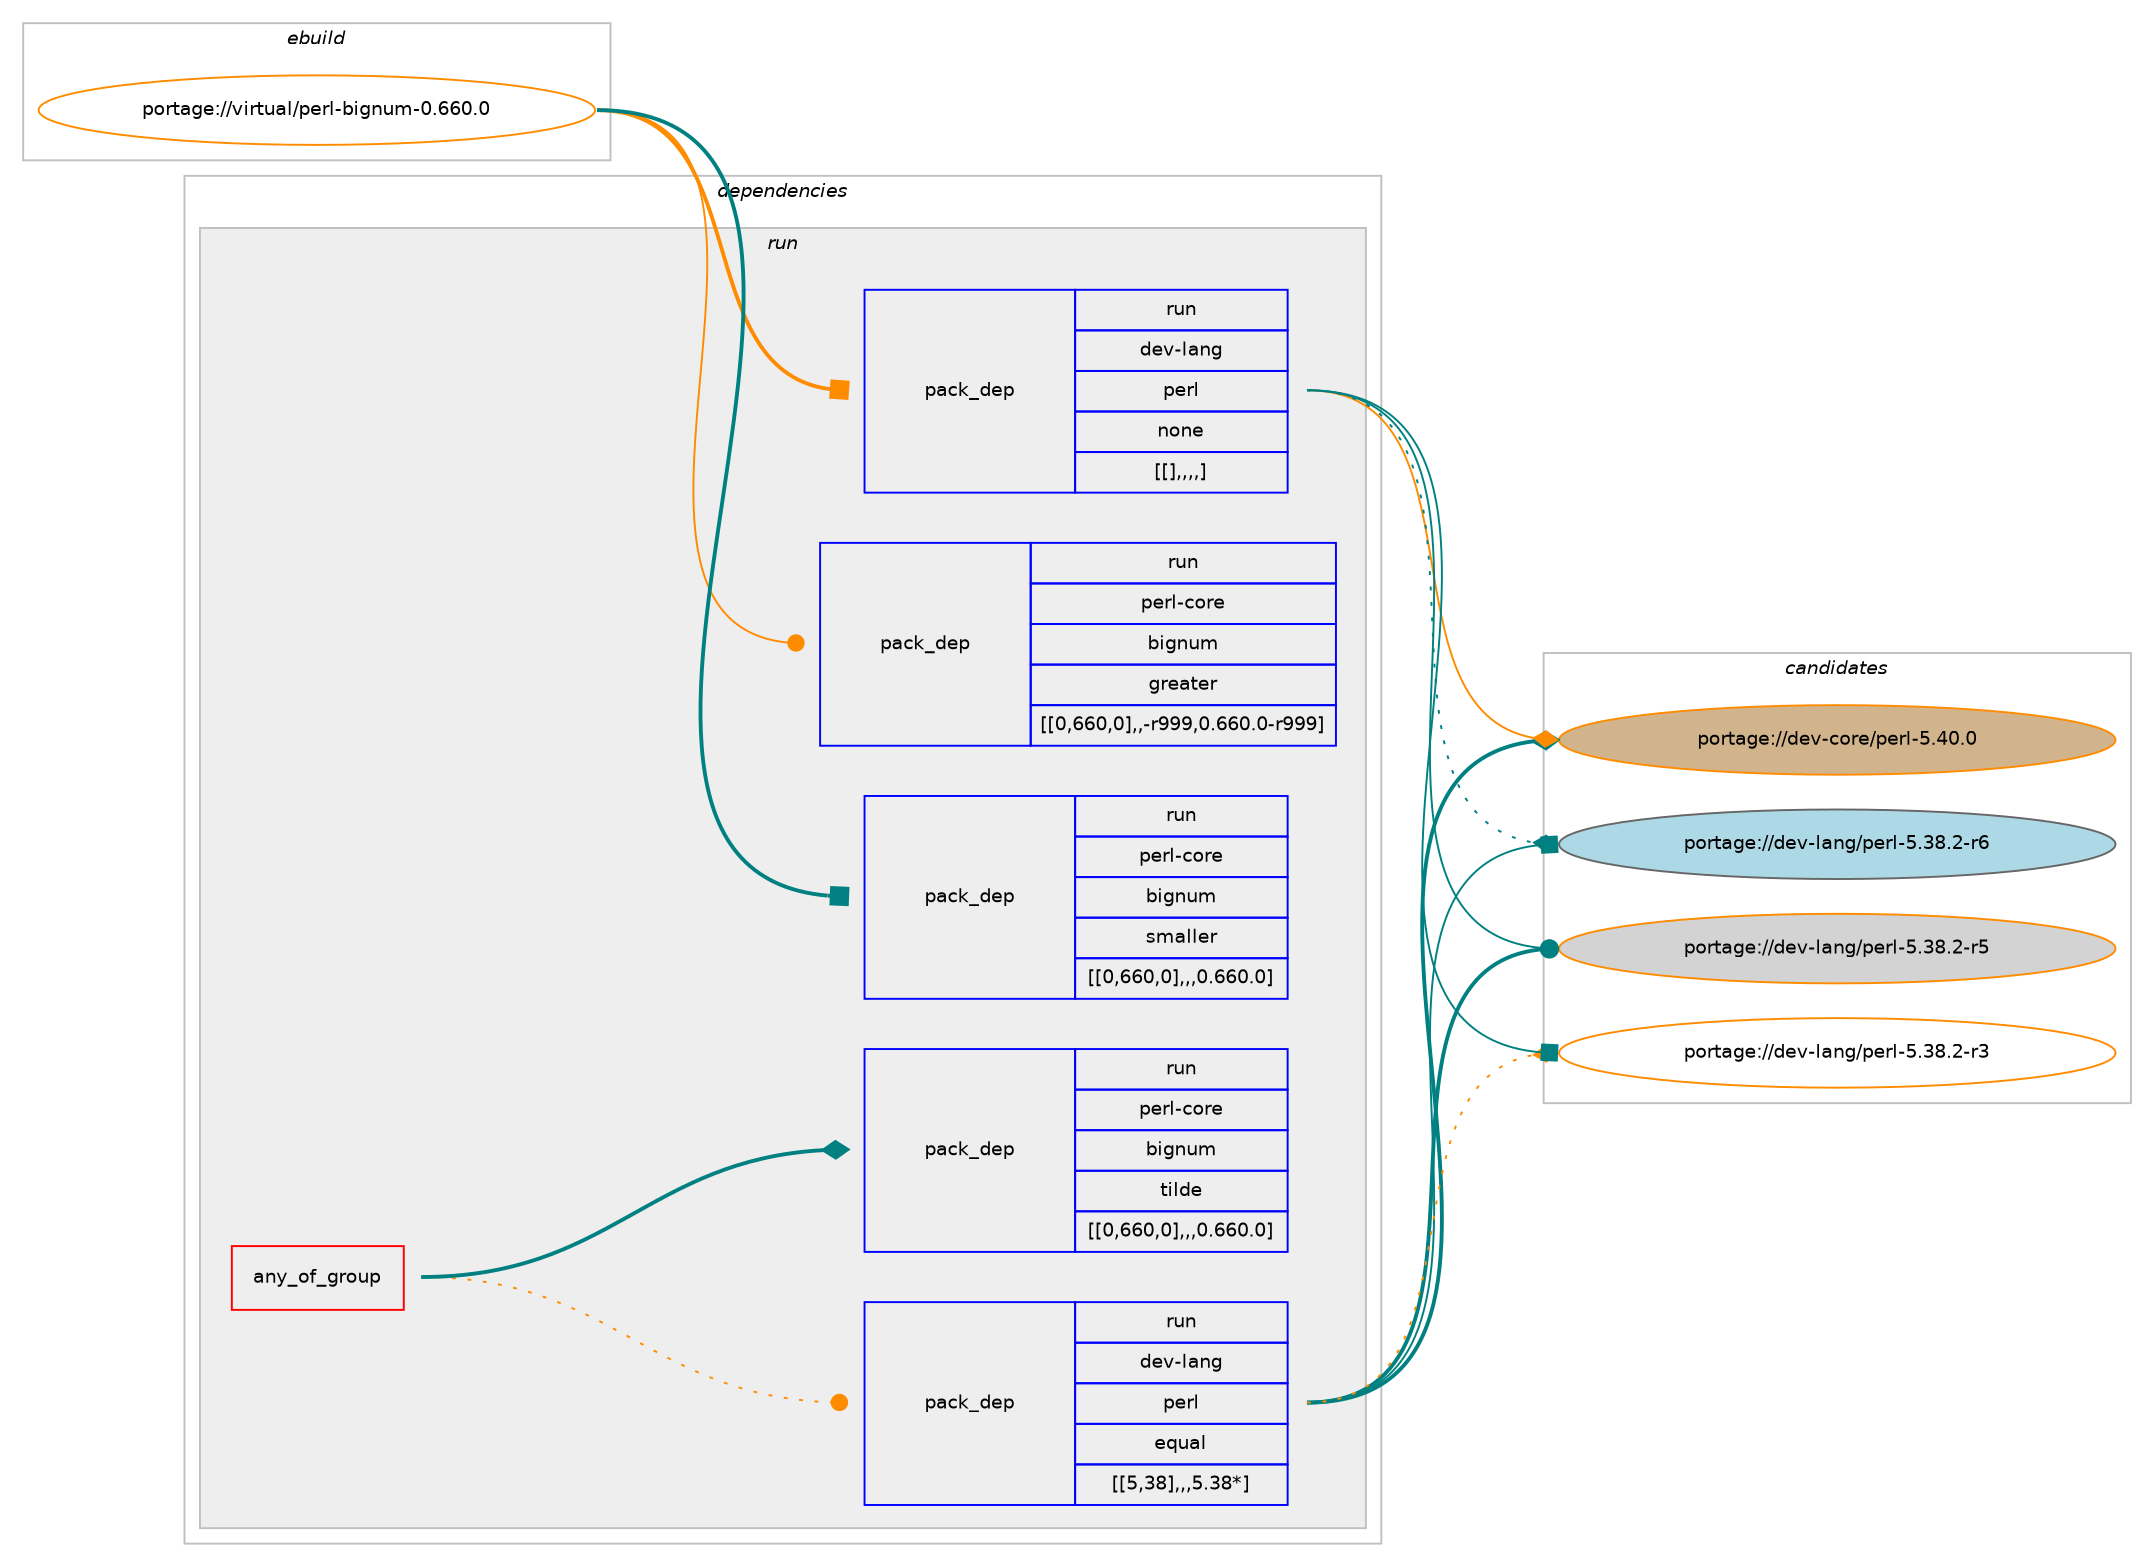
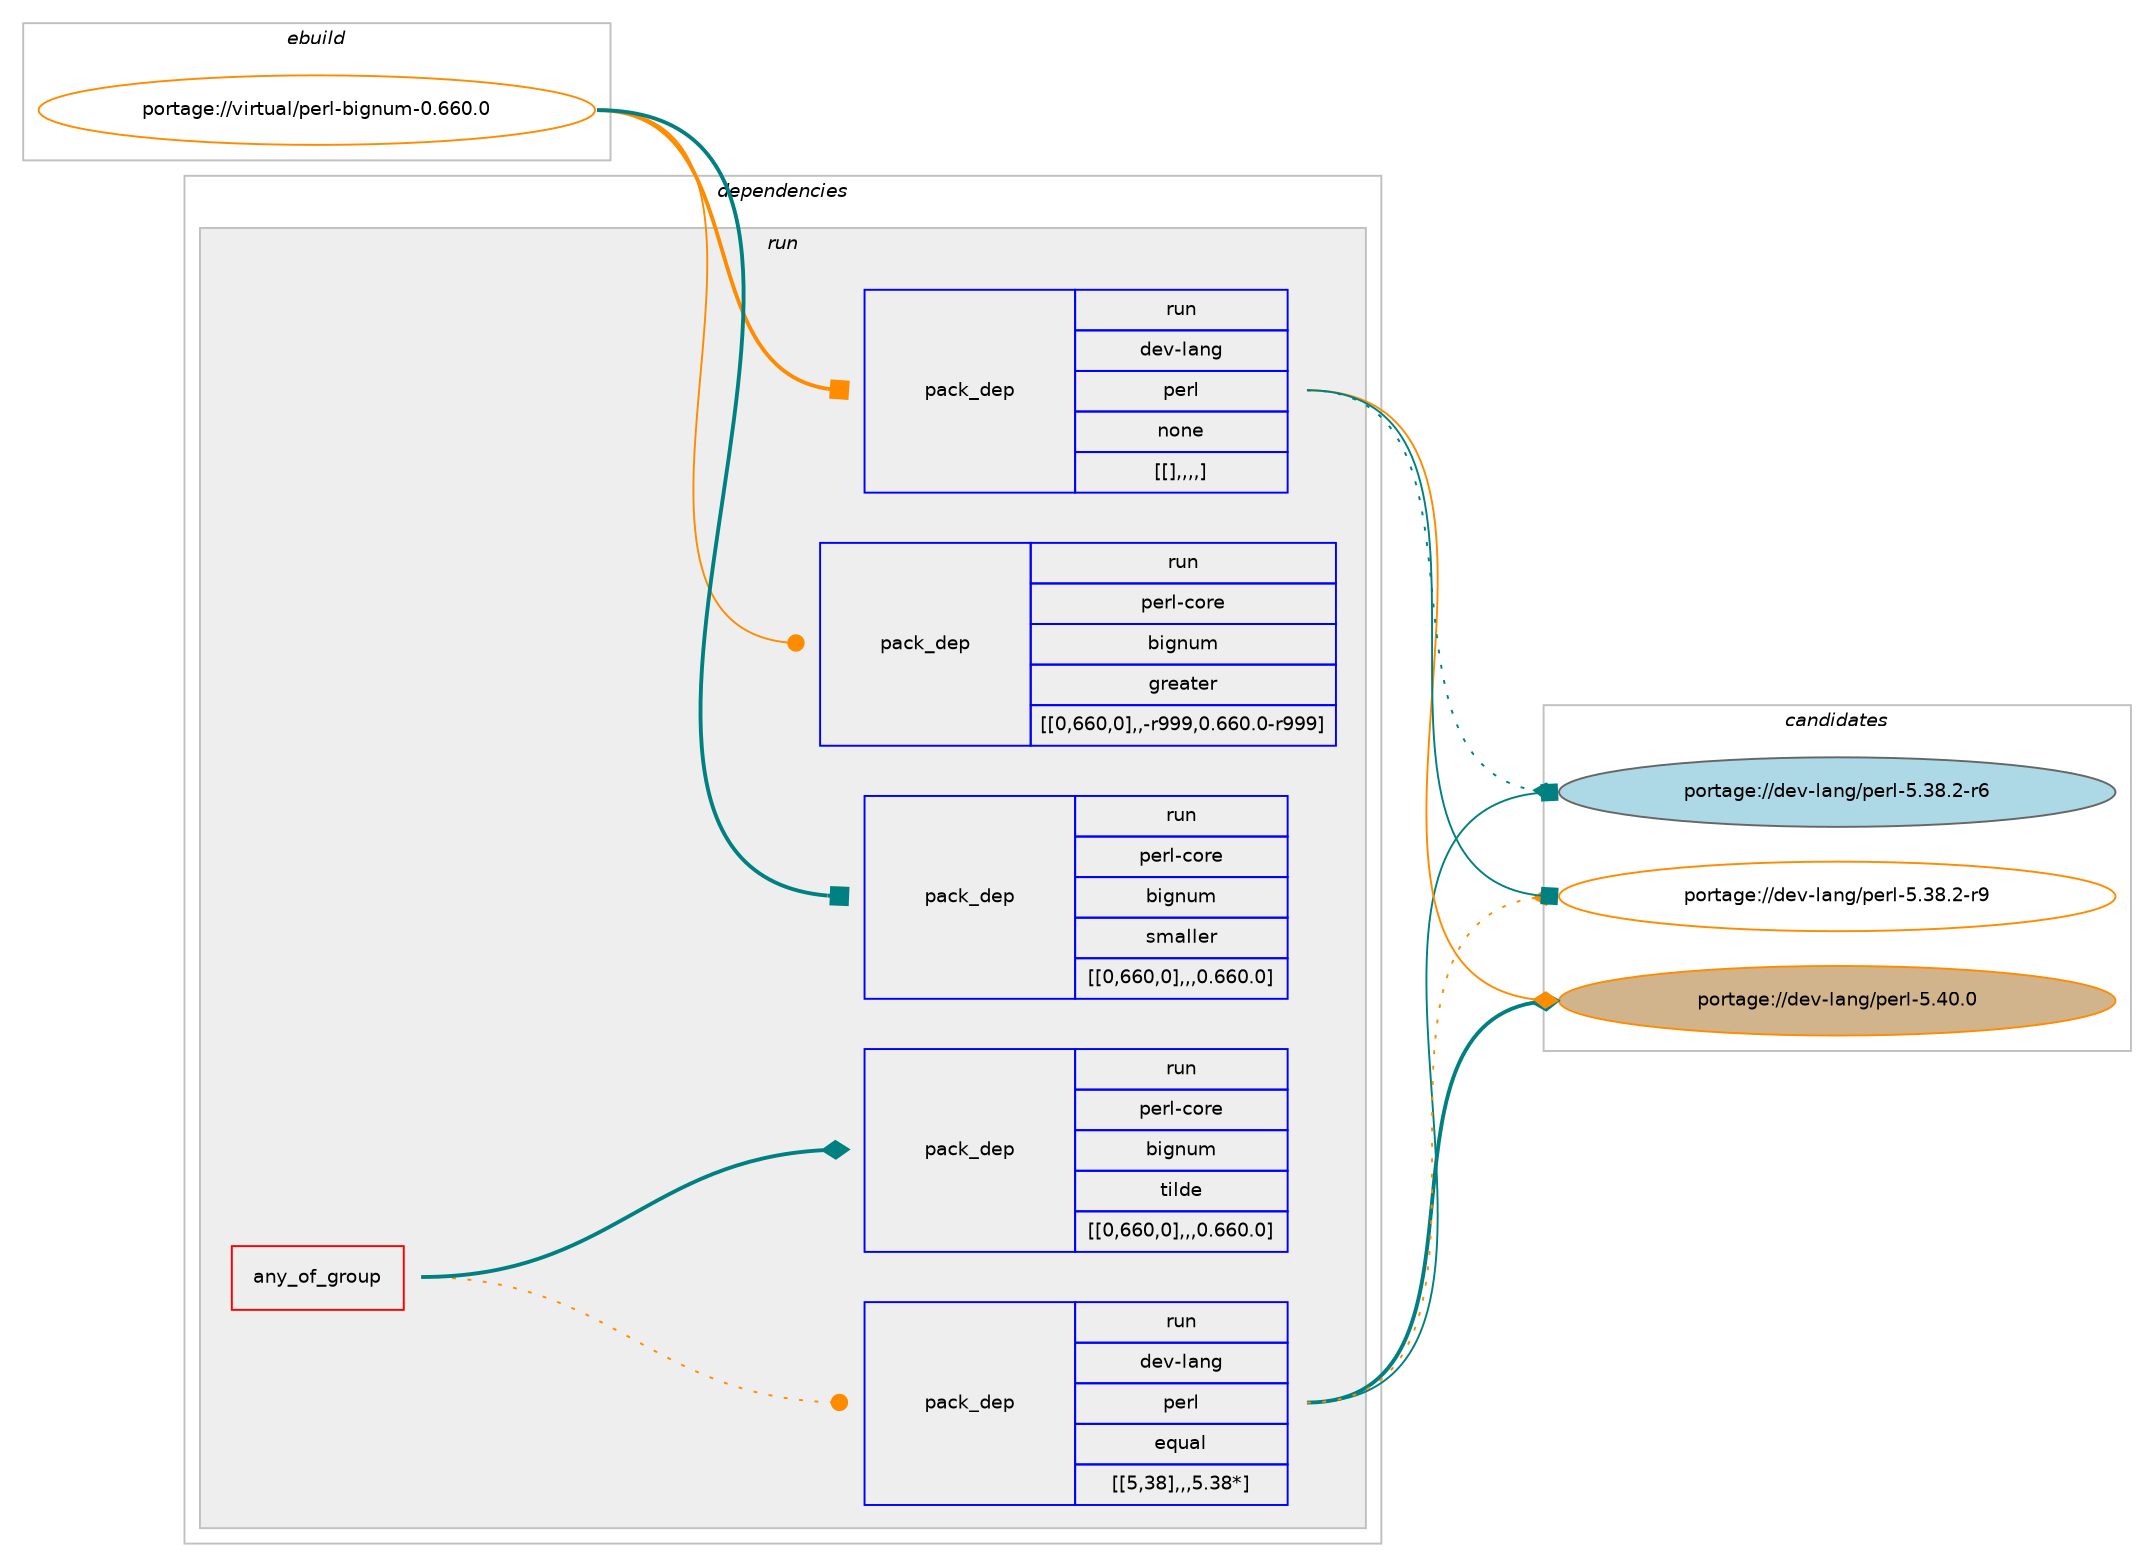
(1837, 740) -> (1837, 1001)
(1837, 949) -> none
(1837, 1053) -> (1837, 896)
